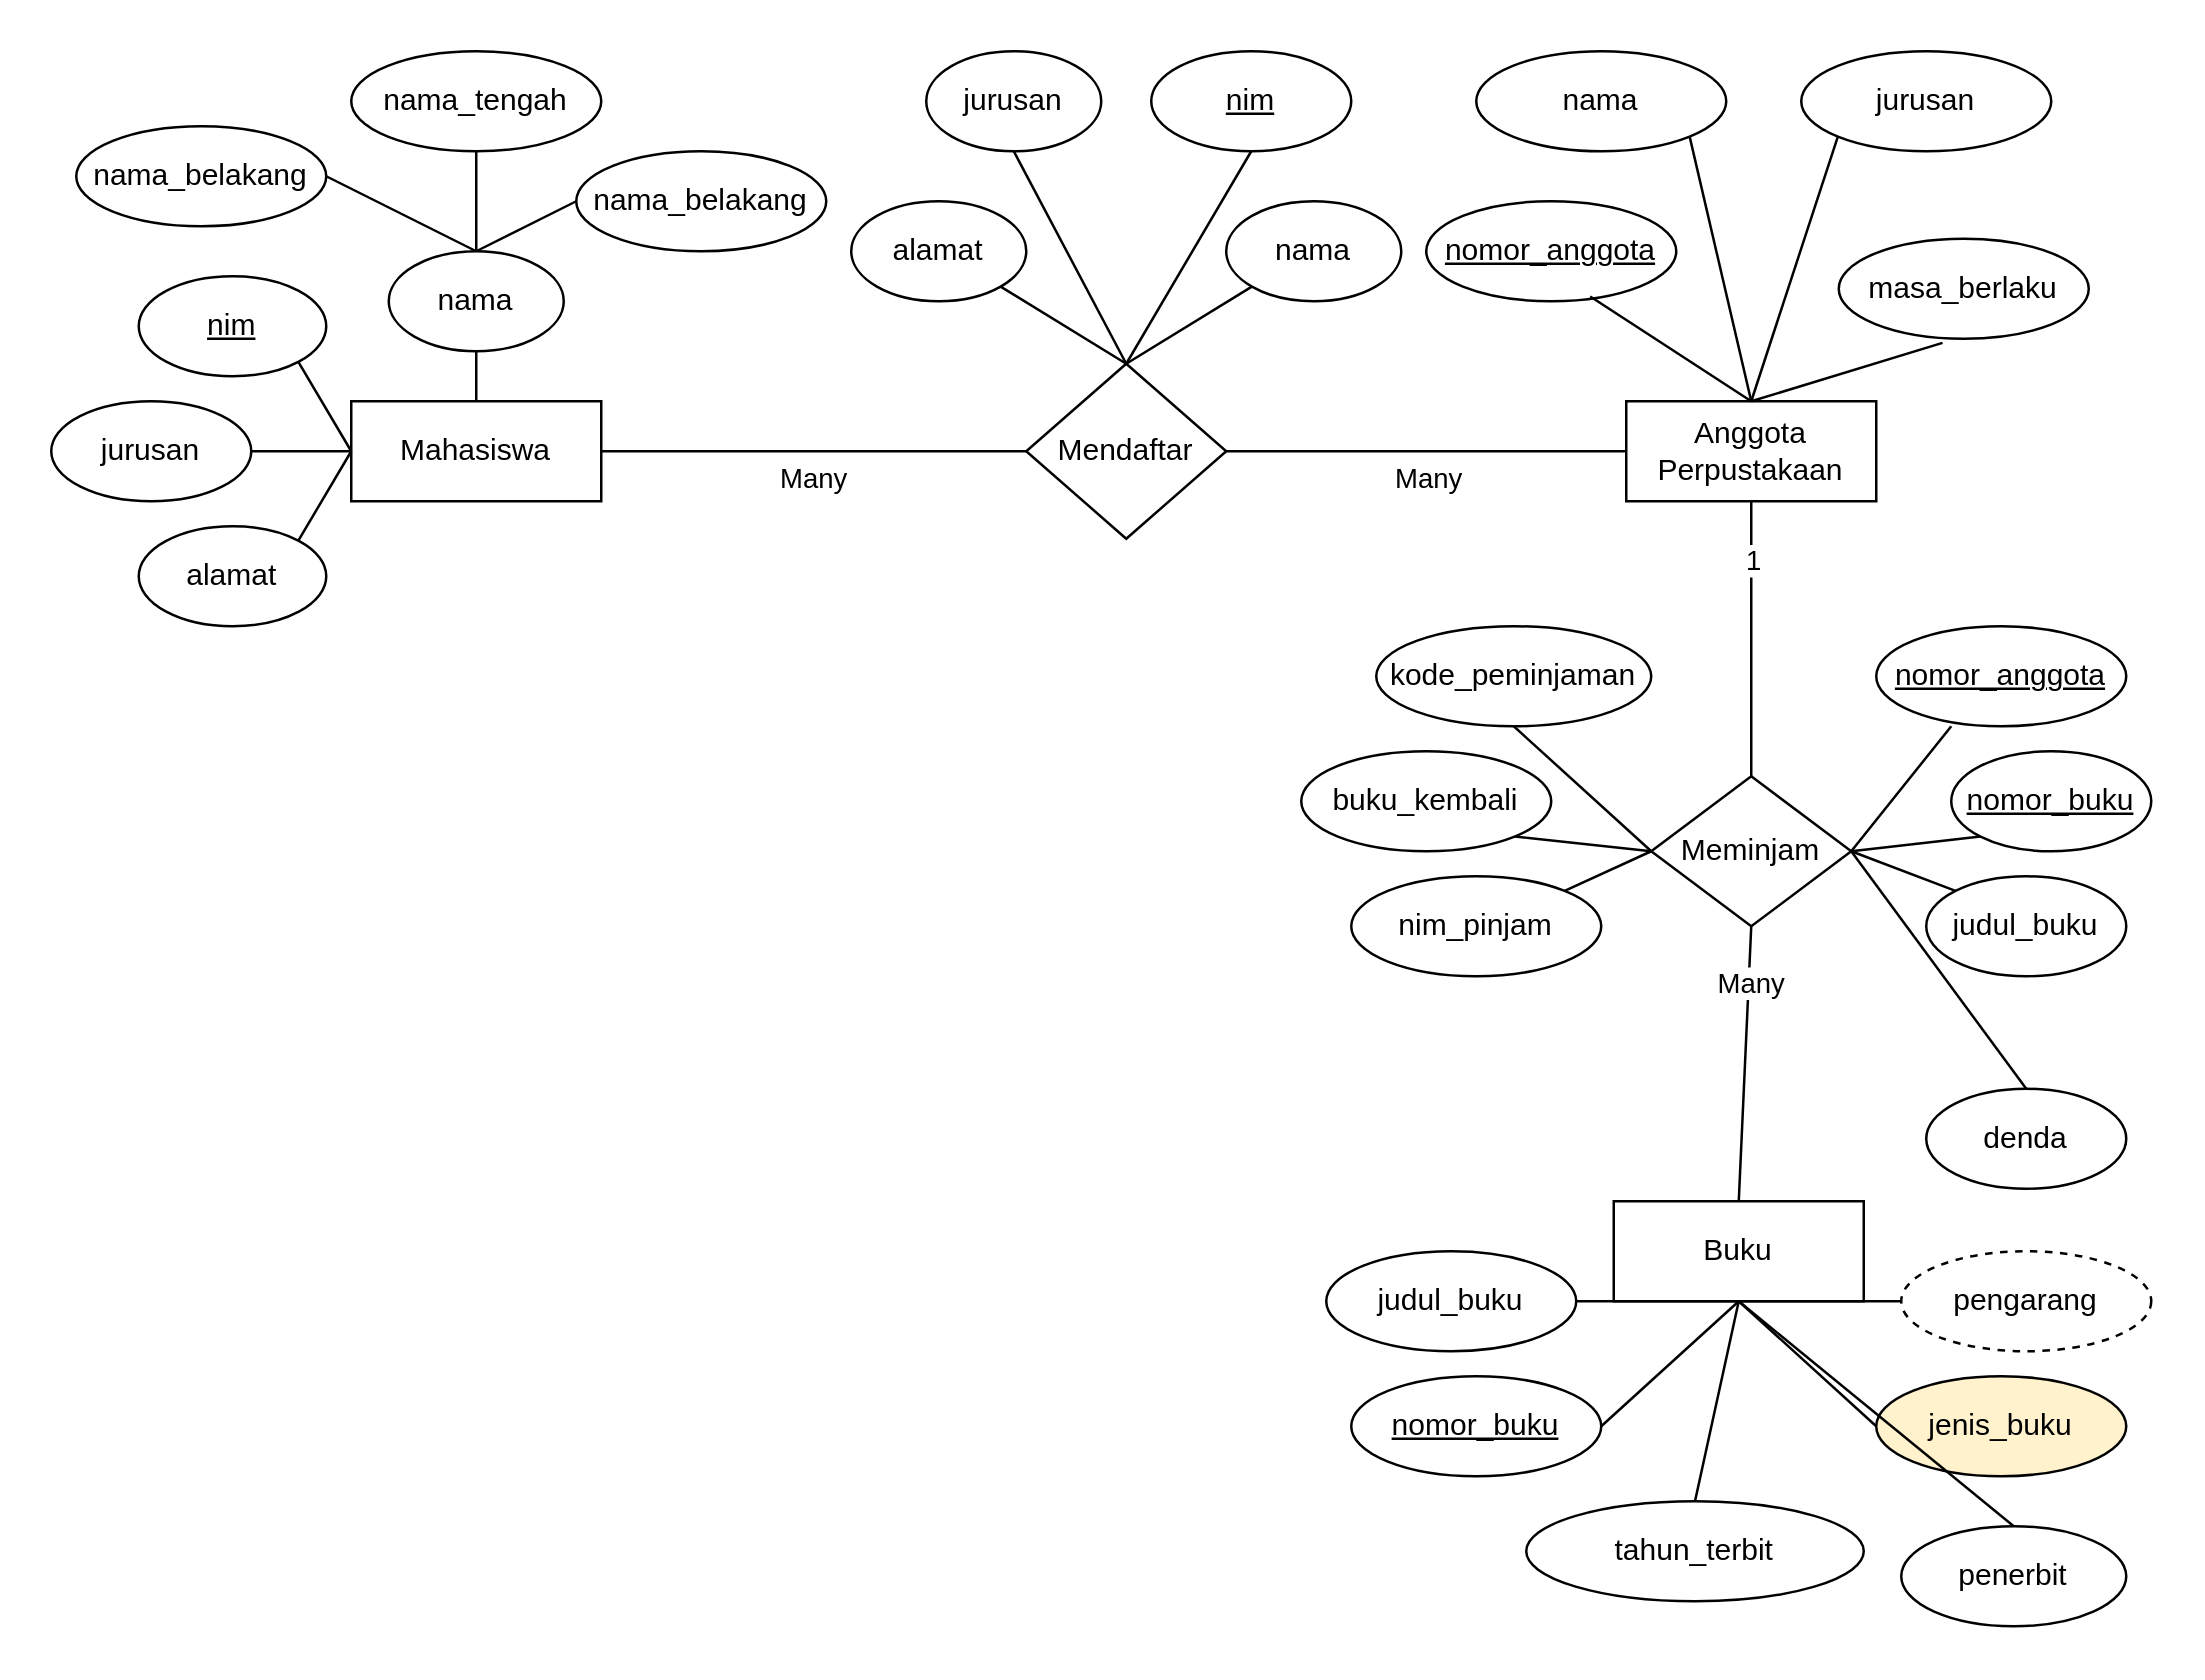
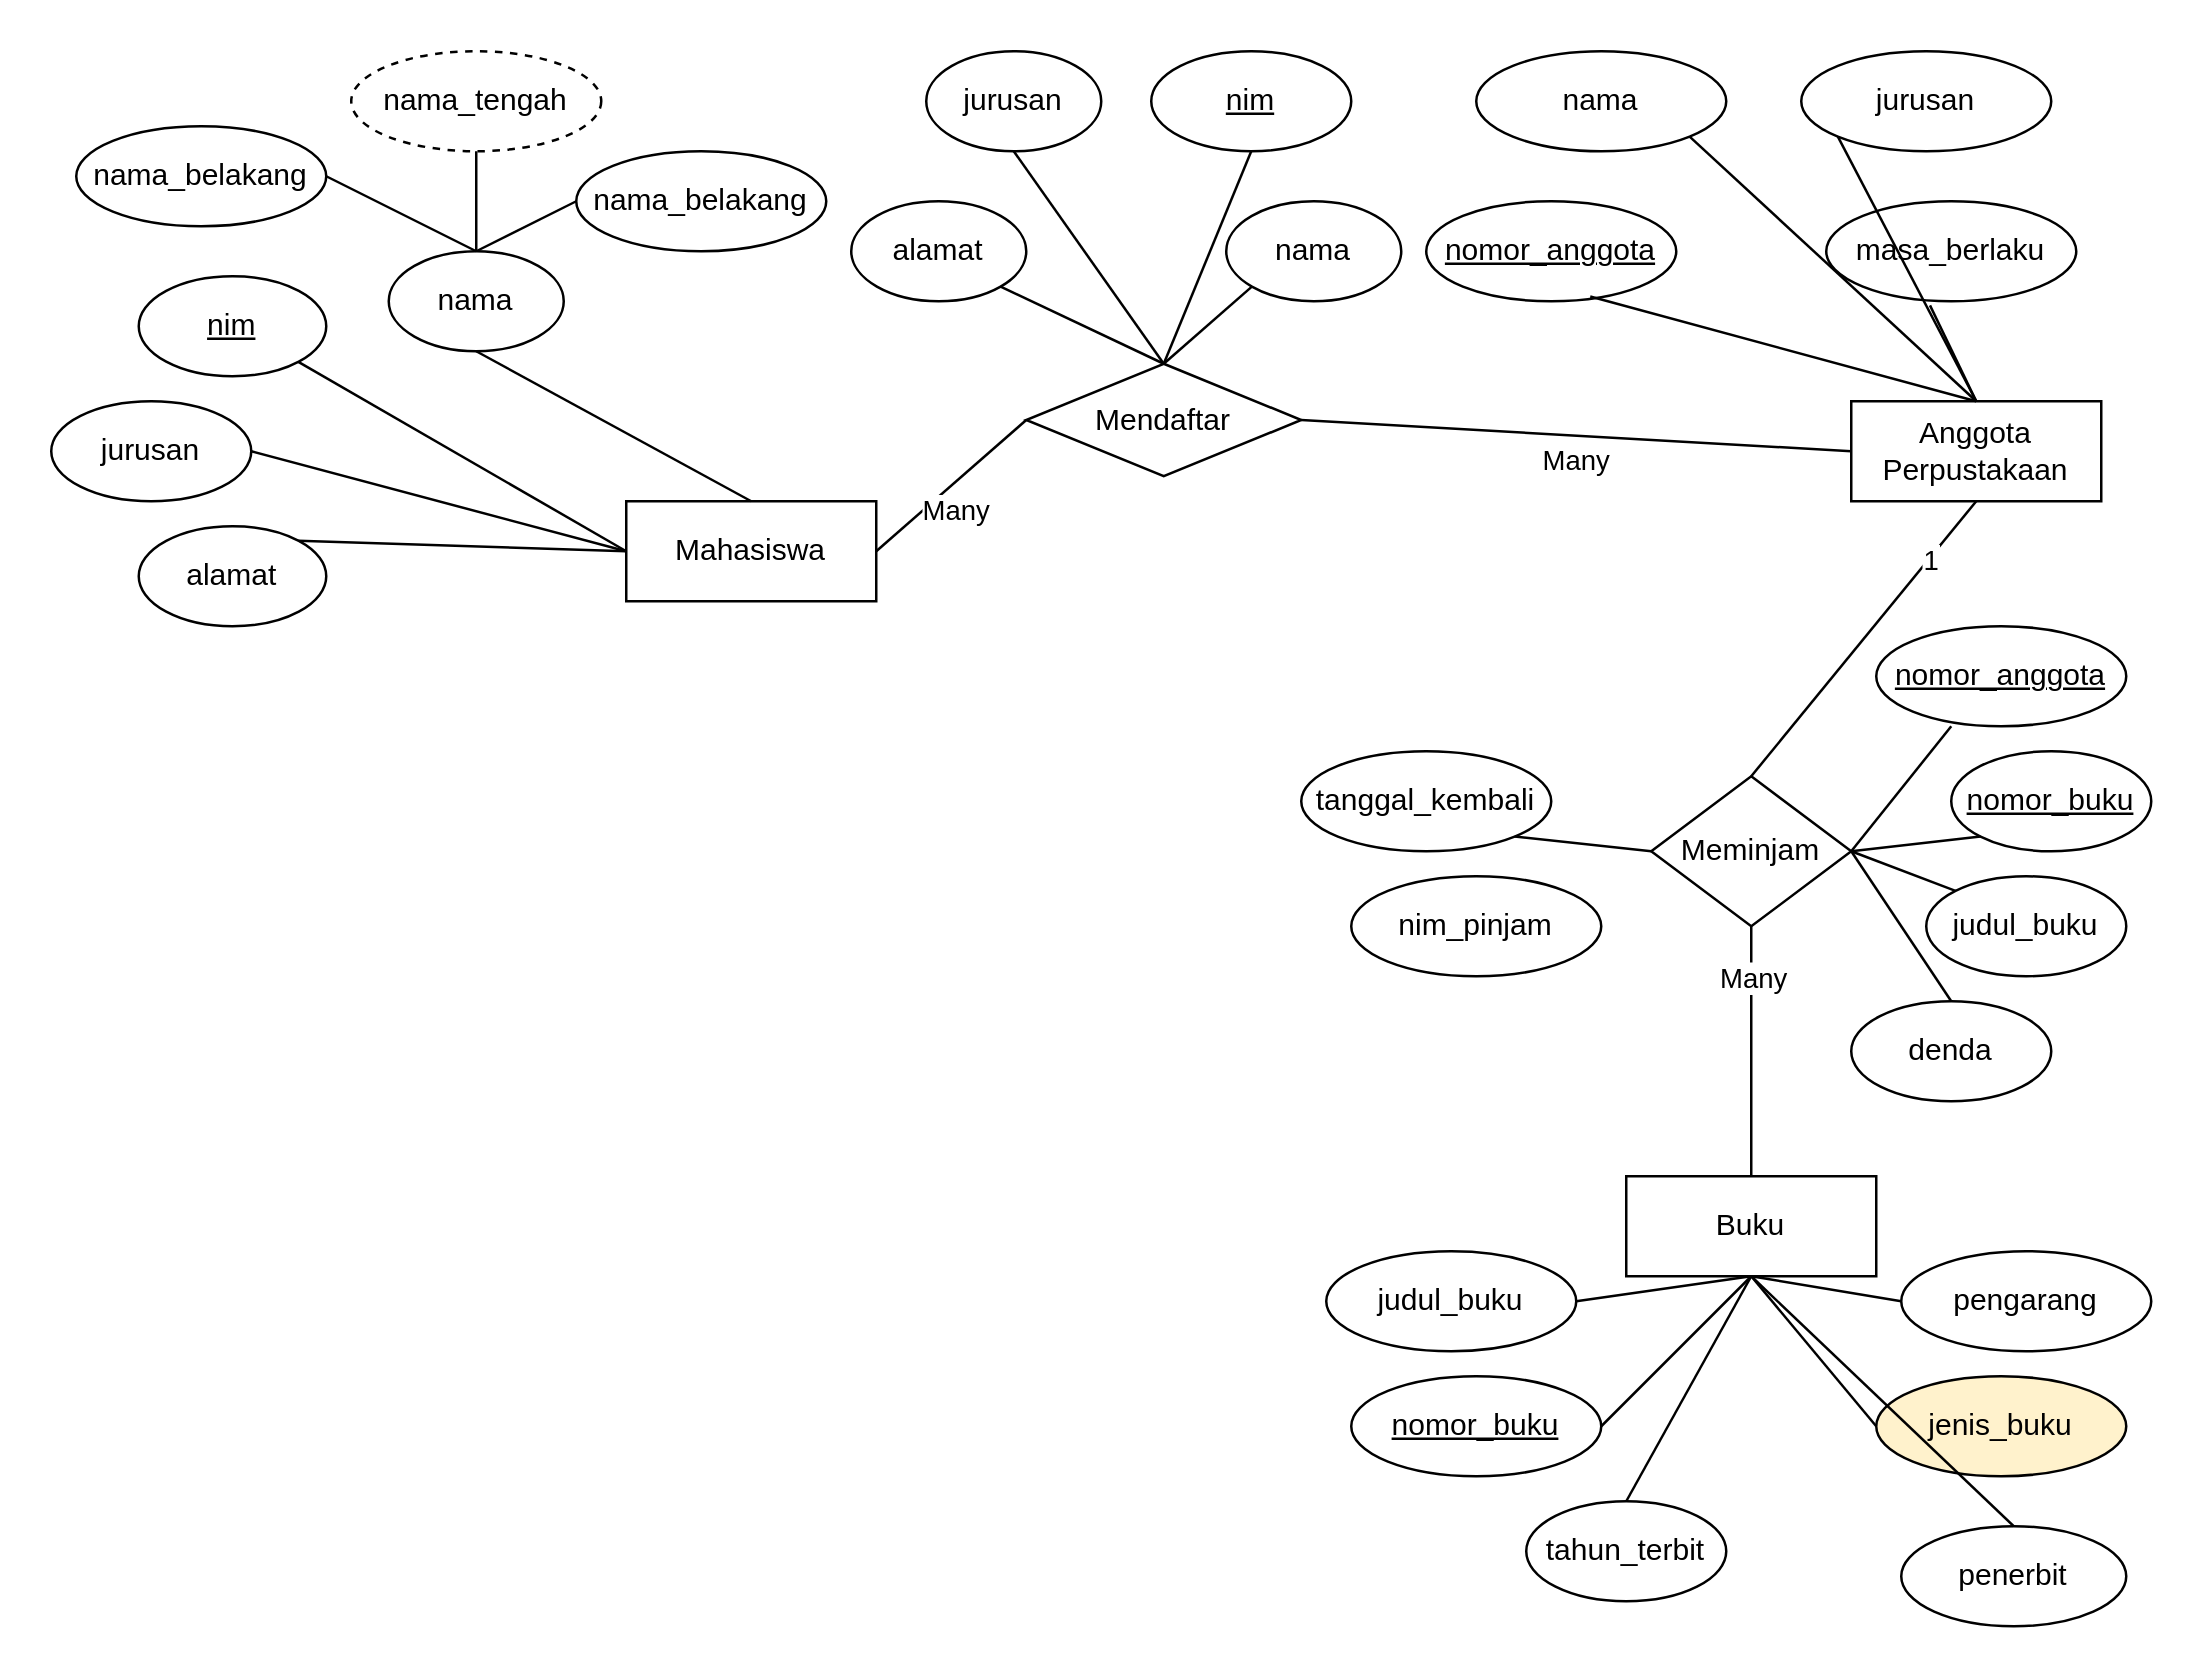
(476, 101) -> (476, 101)
(1964, 289) -> (1951, 251)
(476, 451) -> (751, 551)
(1126, 451) -> (1164, 420)
(1751, 451) -> (1976, 451)
(1514, 676) -> none
(1580, 786) -> none
(1426, 801) -> (1426, 801)
(1604, 873) -> none
(2026, 1139) -> (1951, 1051)
(1739, 1251) -> (1751, 1226)
(2026, 1301) -> (2026, 1301)
(1695, 1551) -> (1626, 1551)
